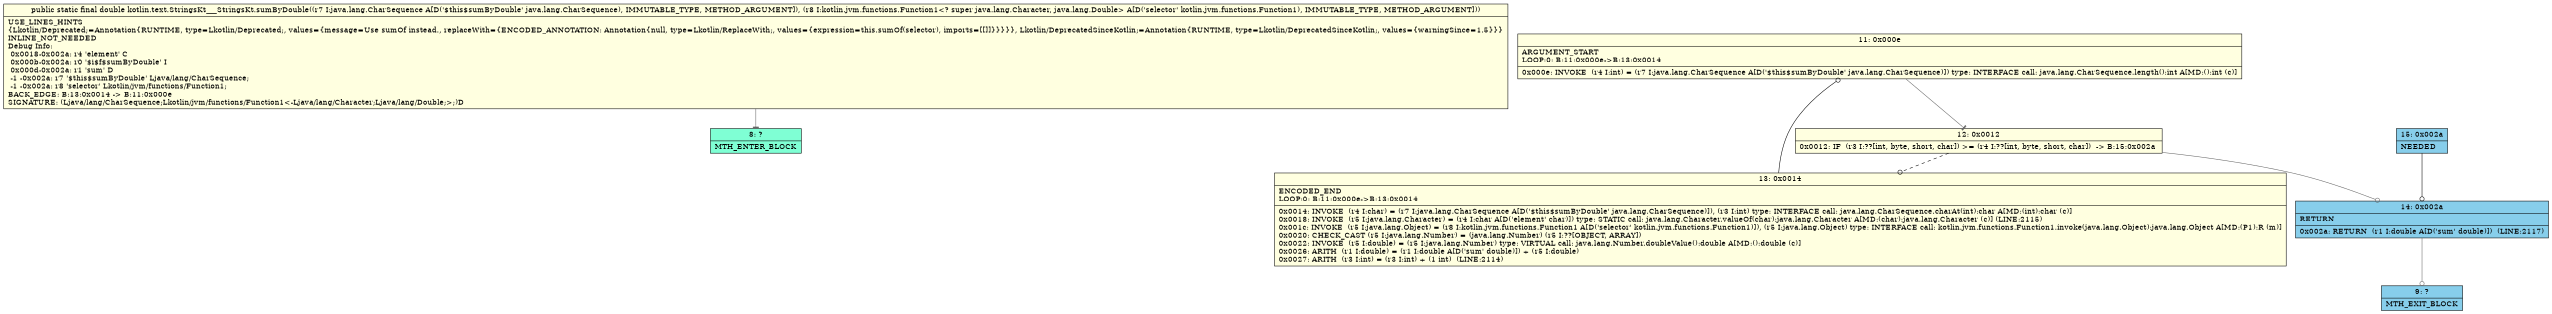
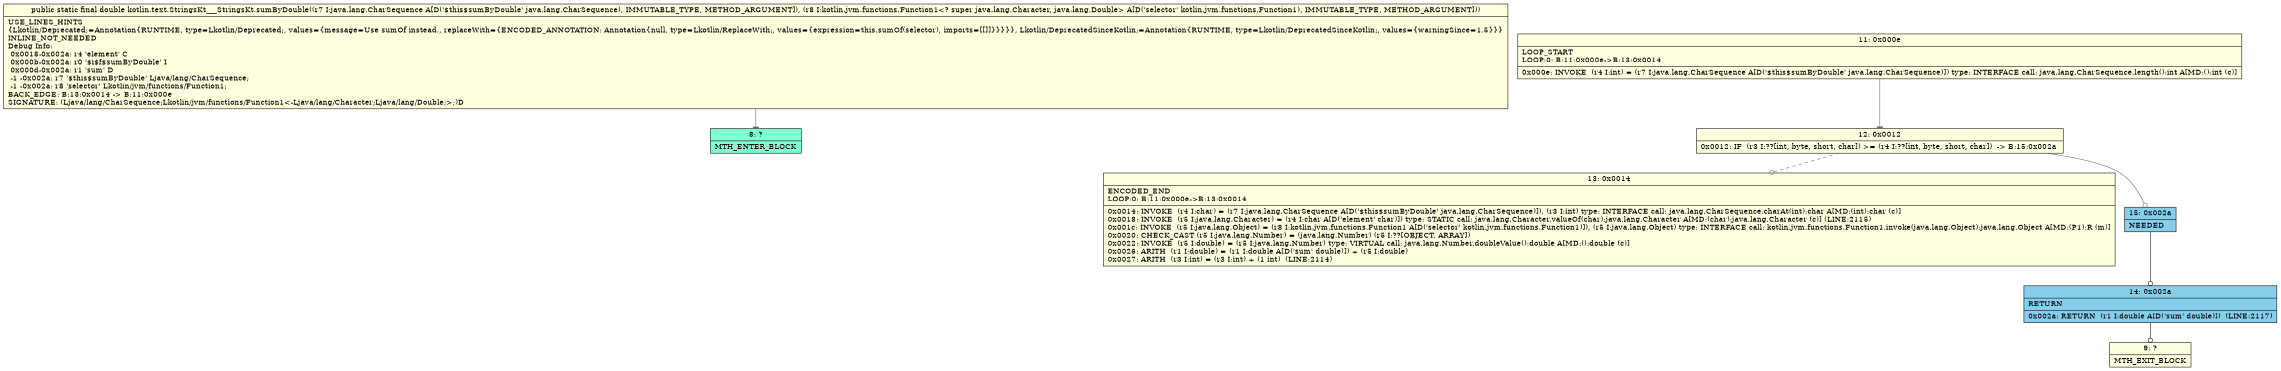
(1561, 52) -> (1548, 52)
(1796, 120) -> none
(1925, 162) -> (1806, 162)
(2270, 168) -> (2103, 165)
(2422, 260) -> (2150, 330)
(2422, 298) -> (2150, 355)
